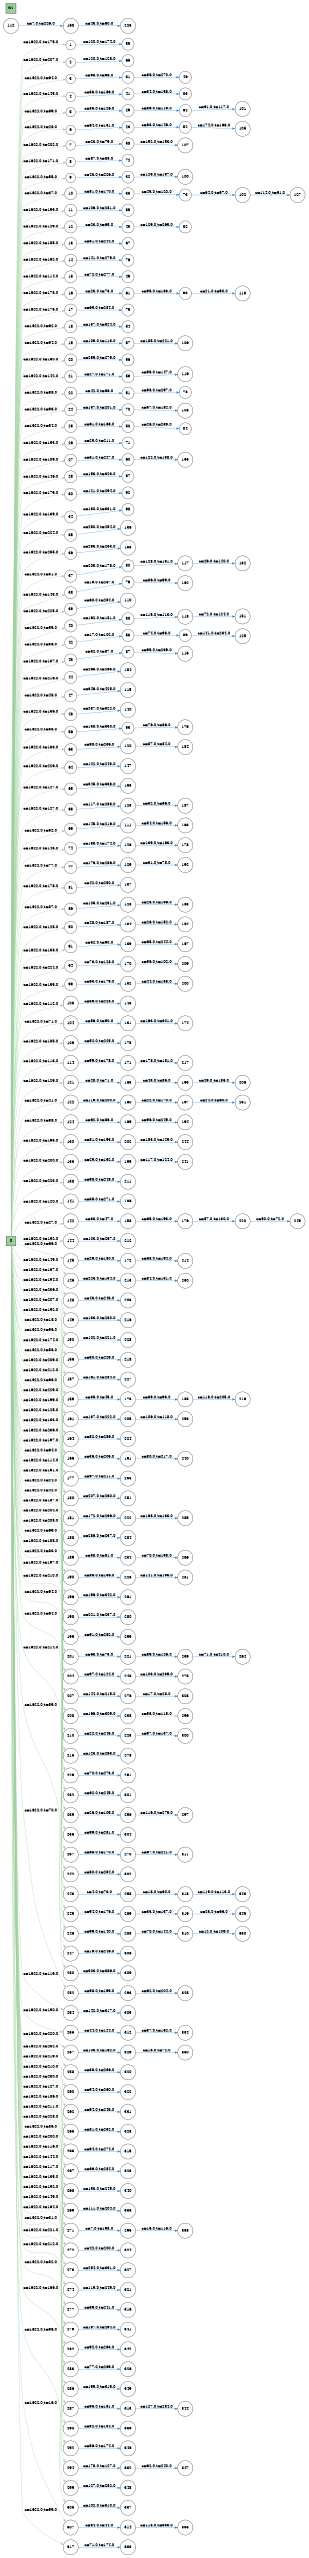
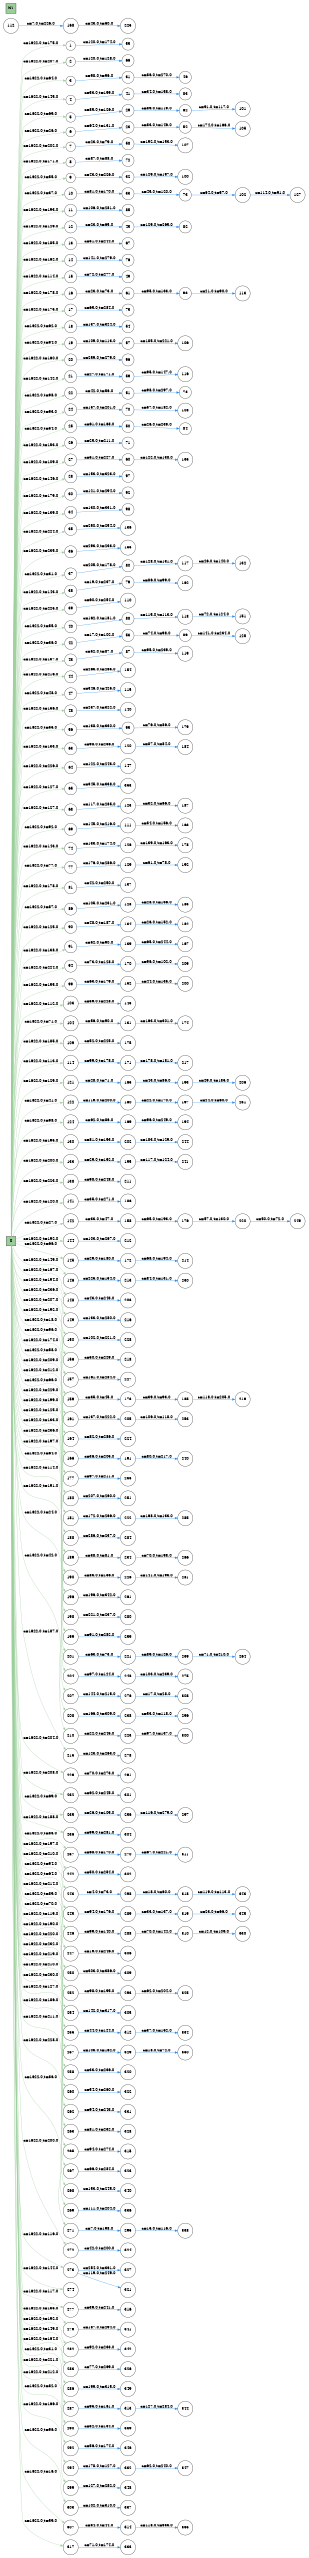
(128, 786) -> (128, 786)
(155, 1716) -> (155, 1716)
(98, 2290) -> (98, 2280)
